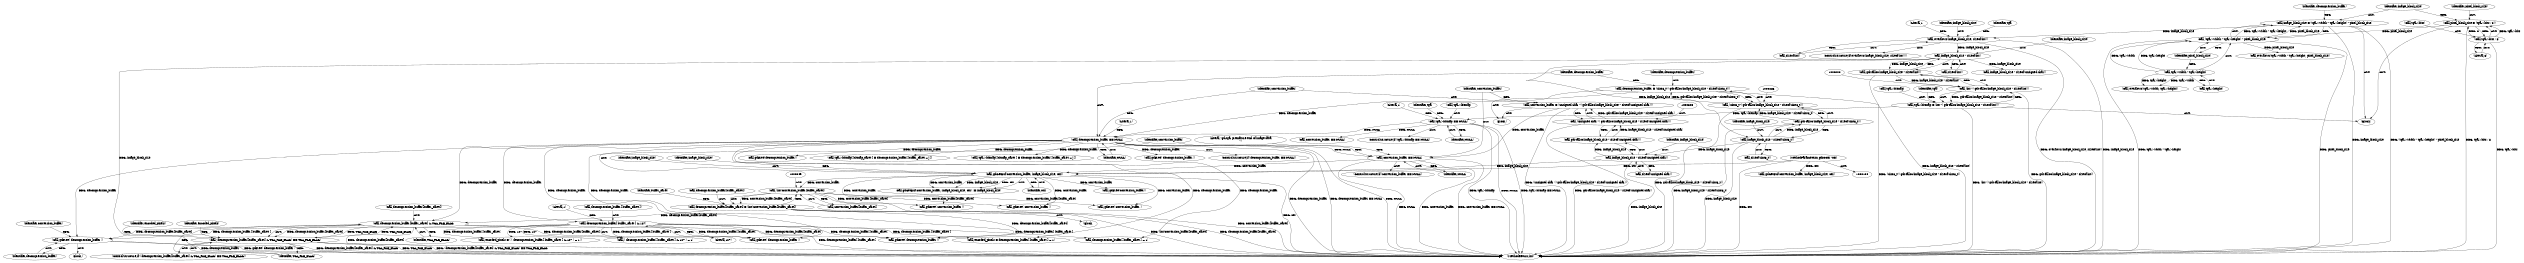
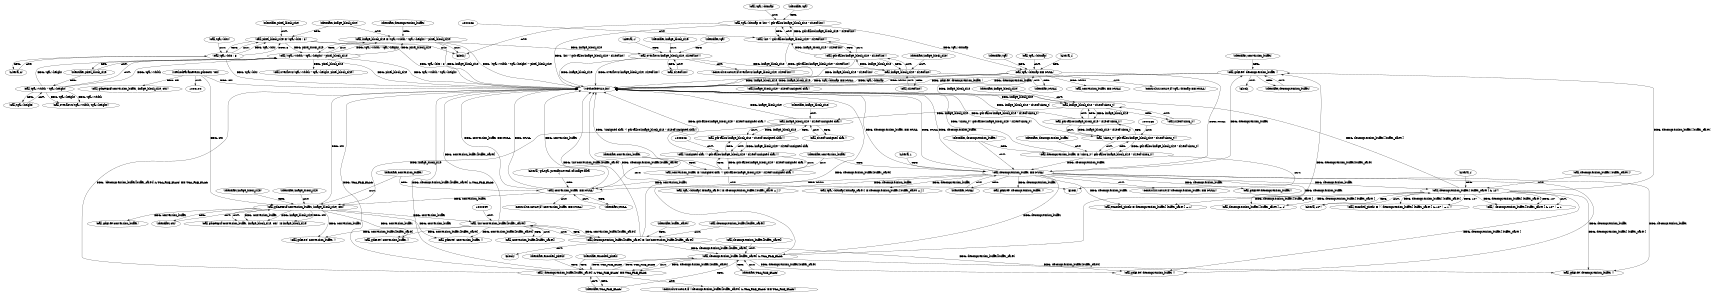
(1690, 249) -> (838, 92)
